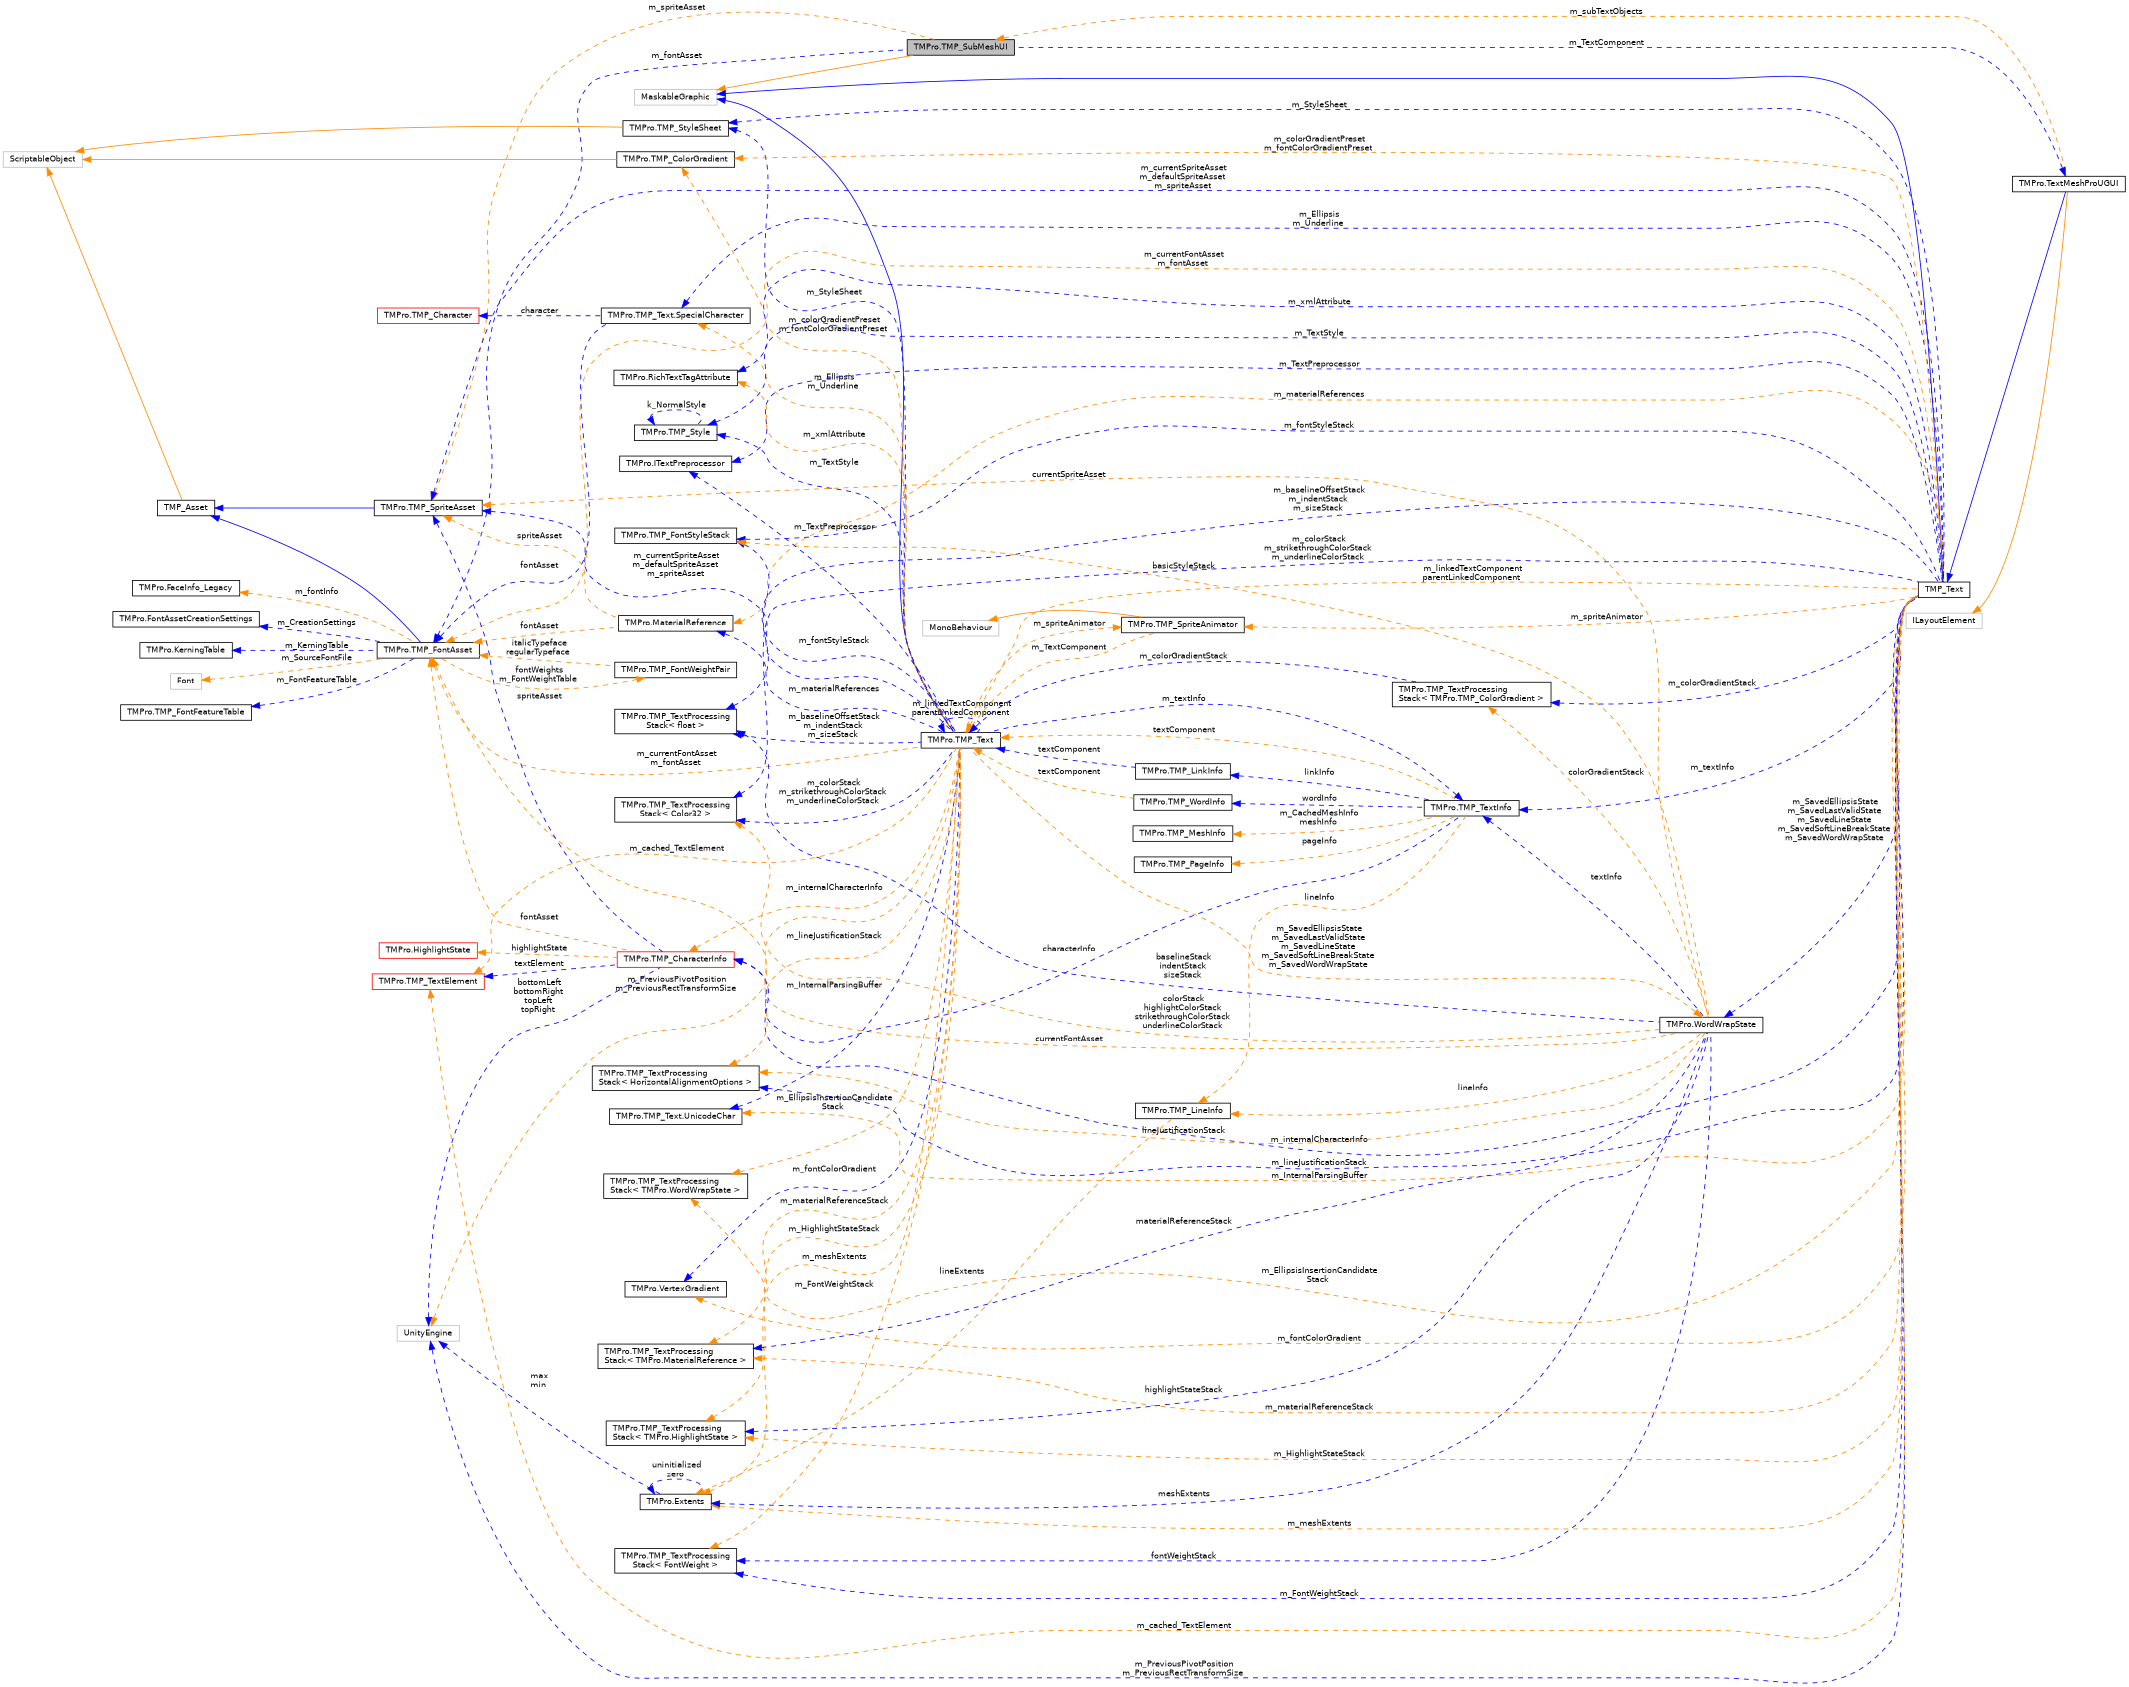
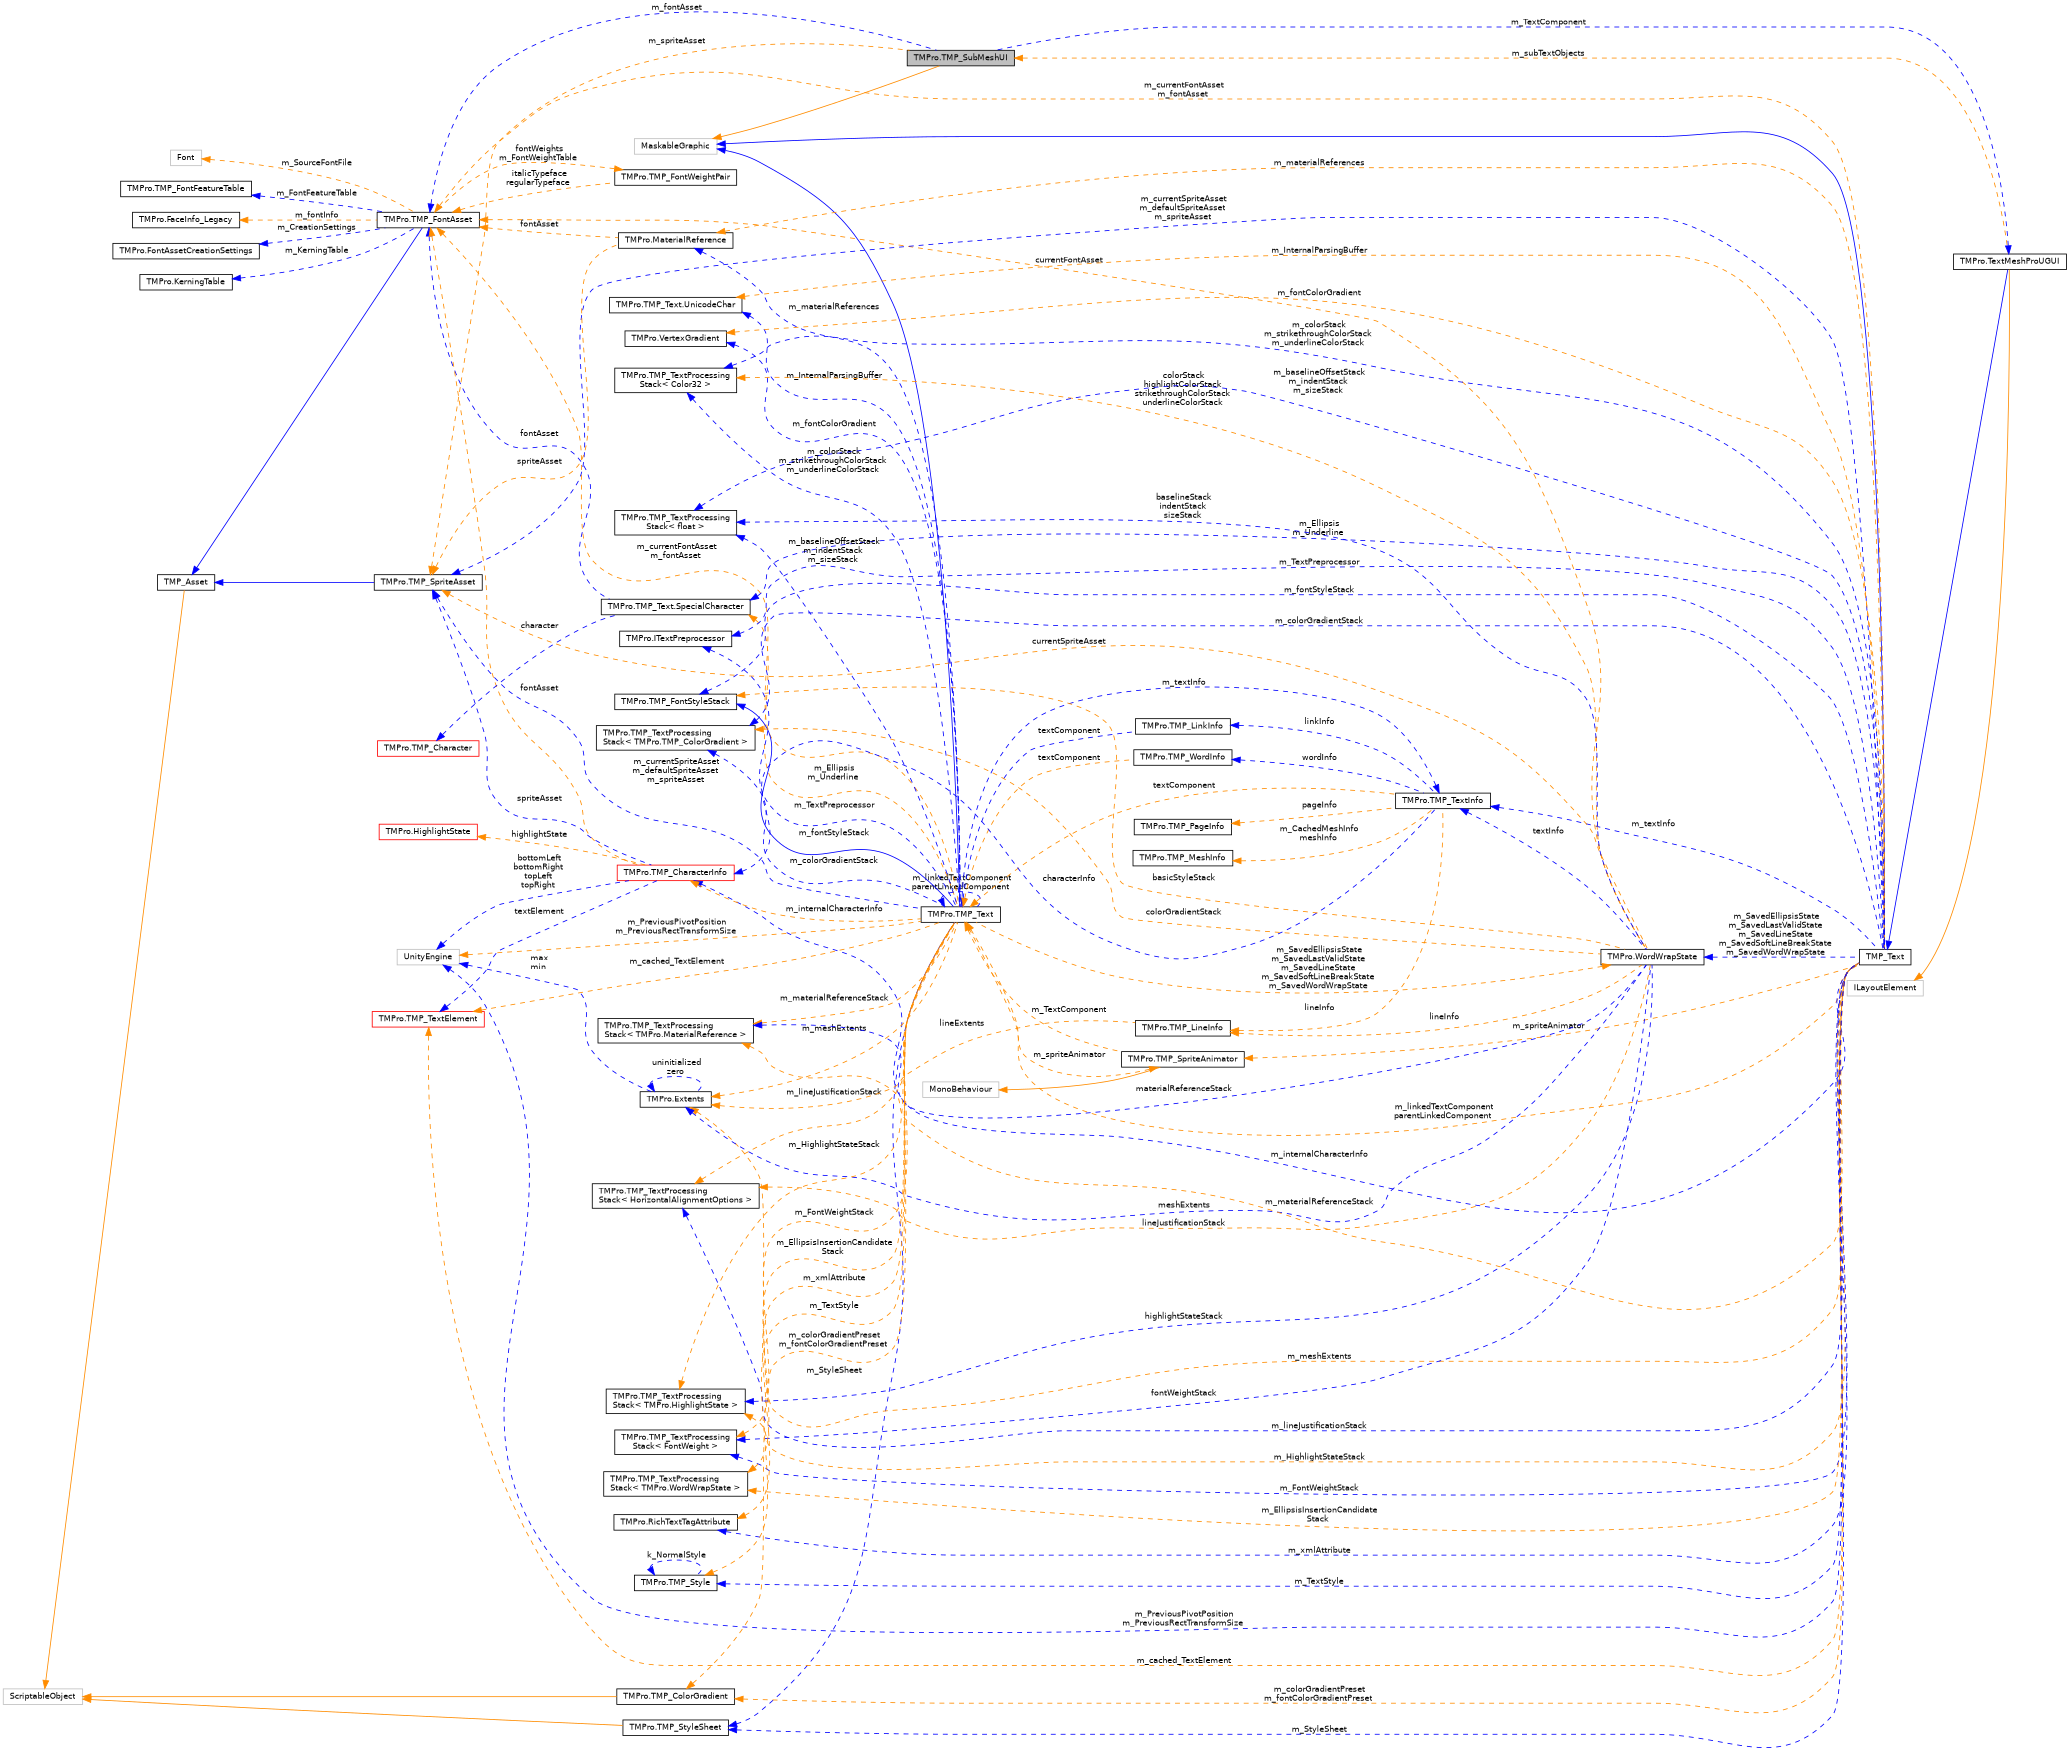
(890, 516) -> (893, 1310)
(822, 660) -> (798, 853)
(1190, 662) -> (792, 878)
